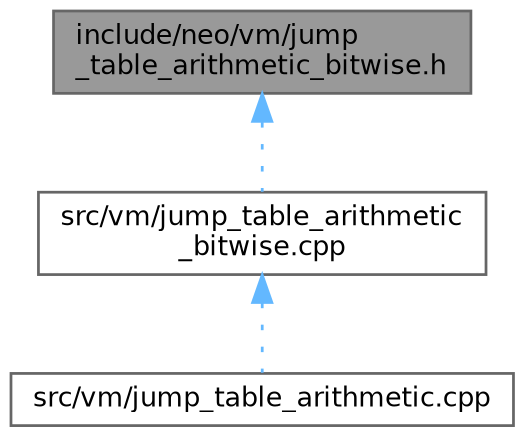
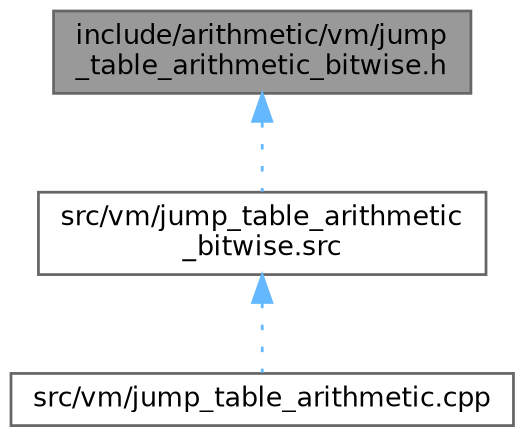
(262, 52) -> (262, 52)
(262, 233) -> (262, 233)
